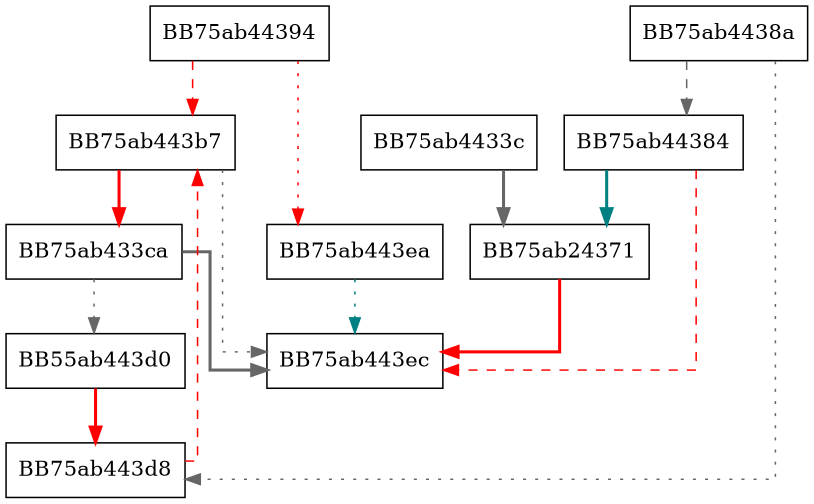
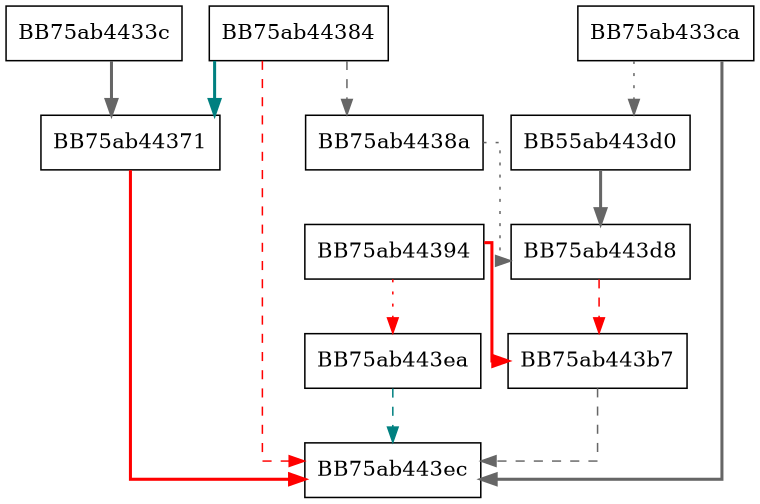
(193, 80) -> (492, 299)
(687, 80) -> (347, 80)
(119, 189) -> none
(560, 252) -> (130, 143)
(223, 275) -> (583, 461)
(355, 299) -> (393, 408)
(96, 408) -> (601, 189)
